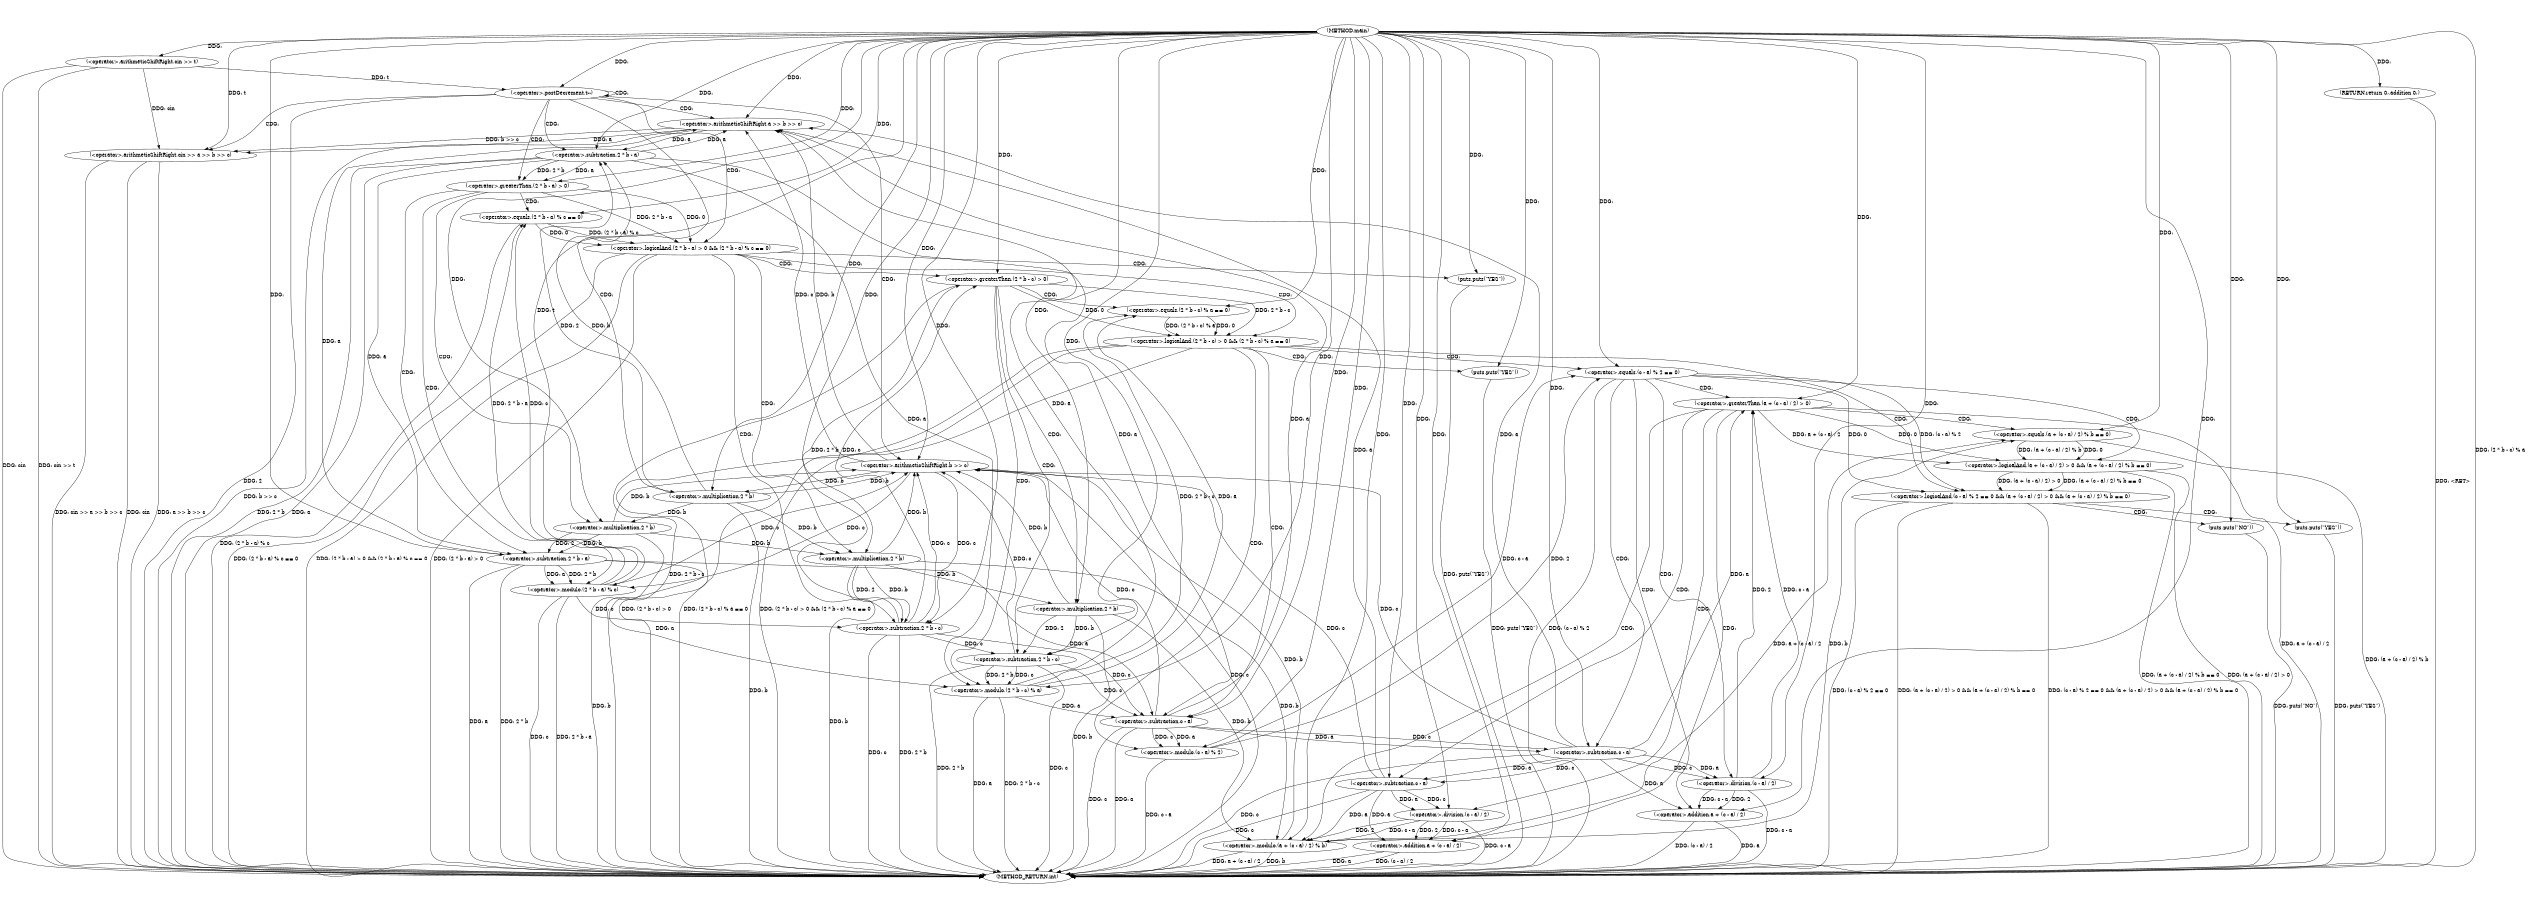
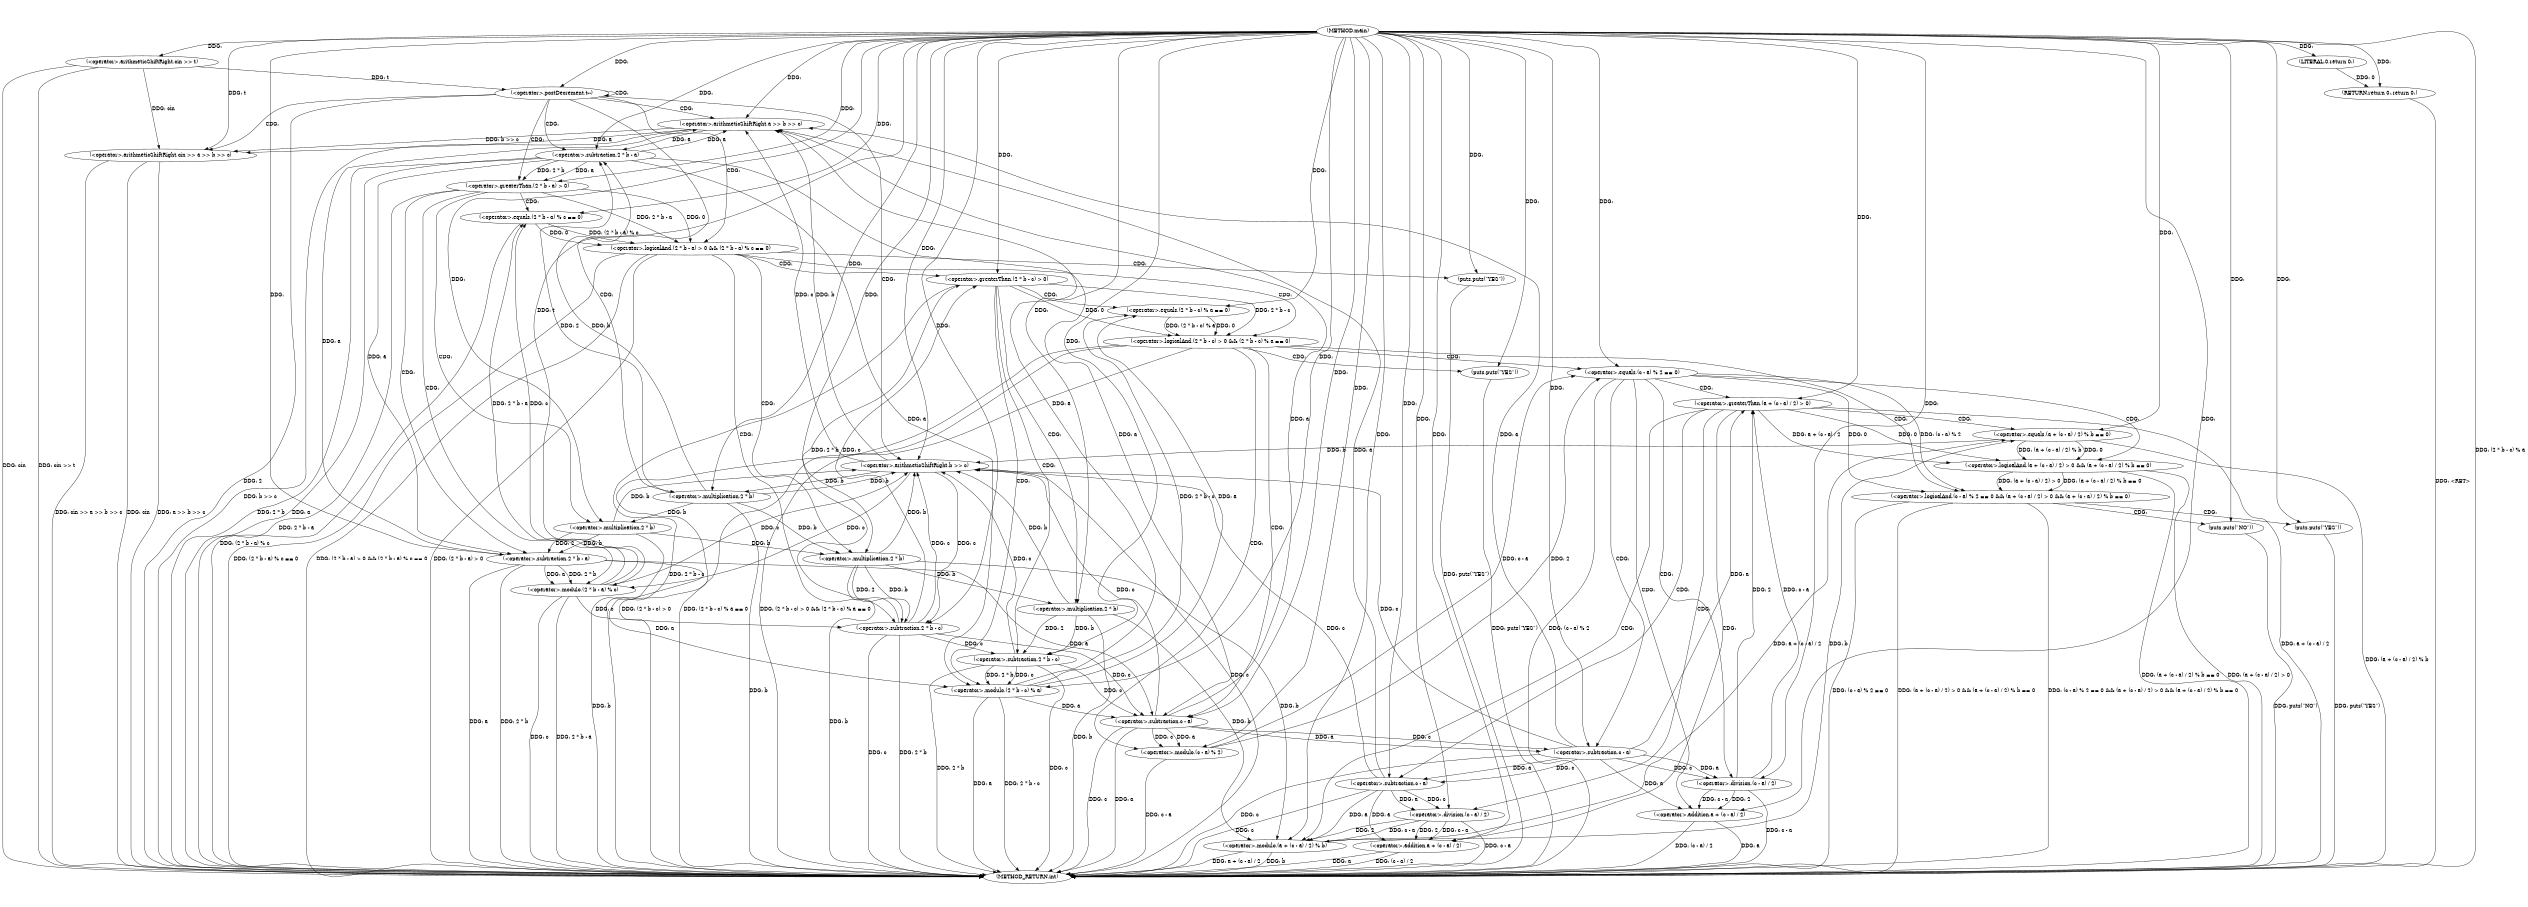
none -> (2327, 62)
(2380, 93) -> (2380, 93)
(1214, 595) -> (1489, 446)
none -> (199, 833)
